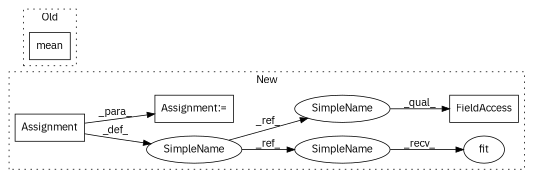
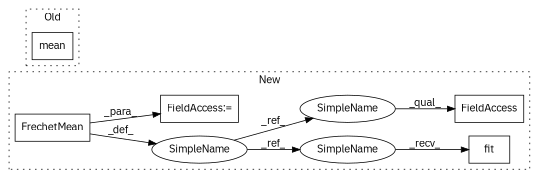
(194, 109) -> (199, 109)
(50, 128) -> (53, 128)
(484, 150) -> (489, 150)
